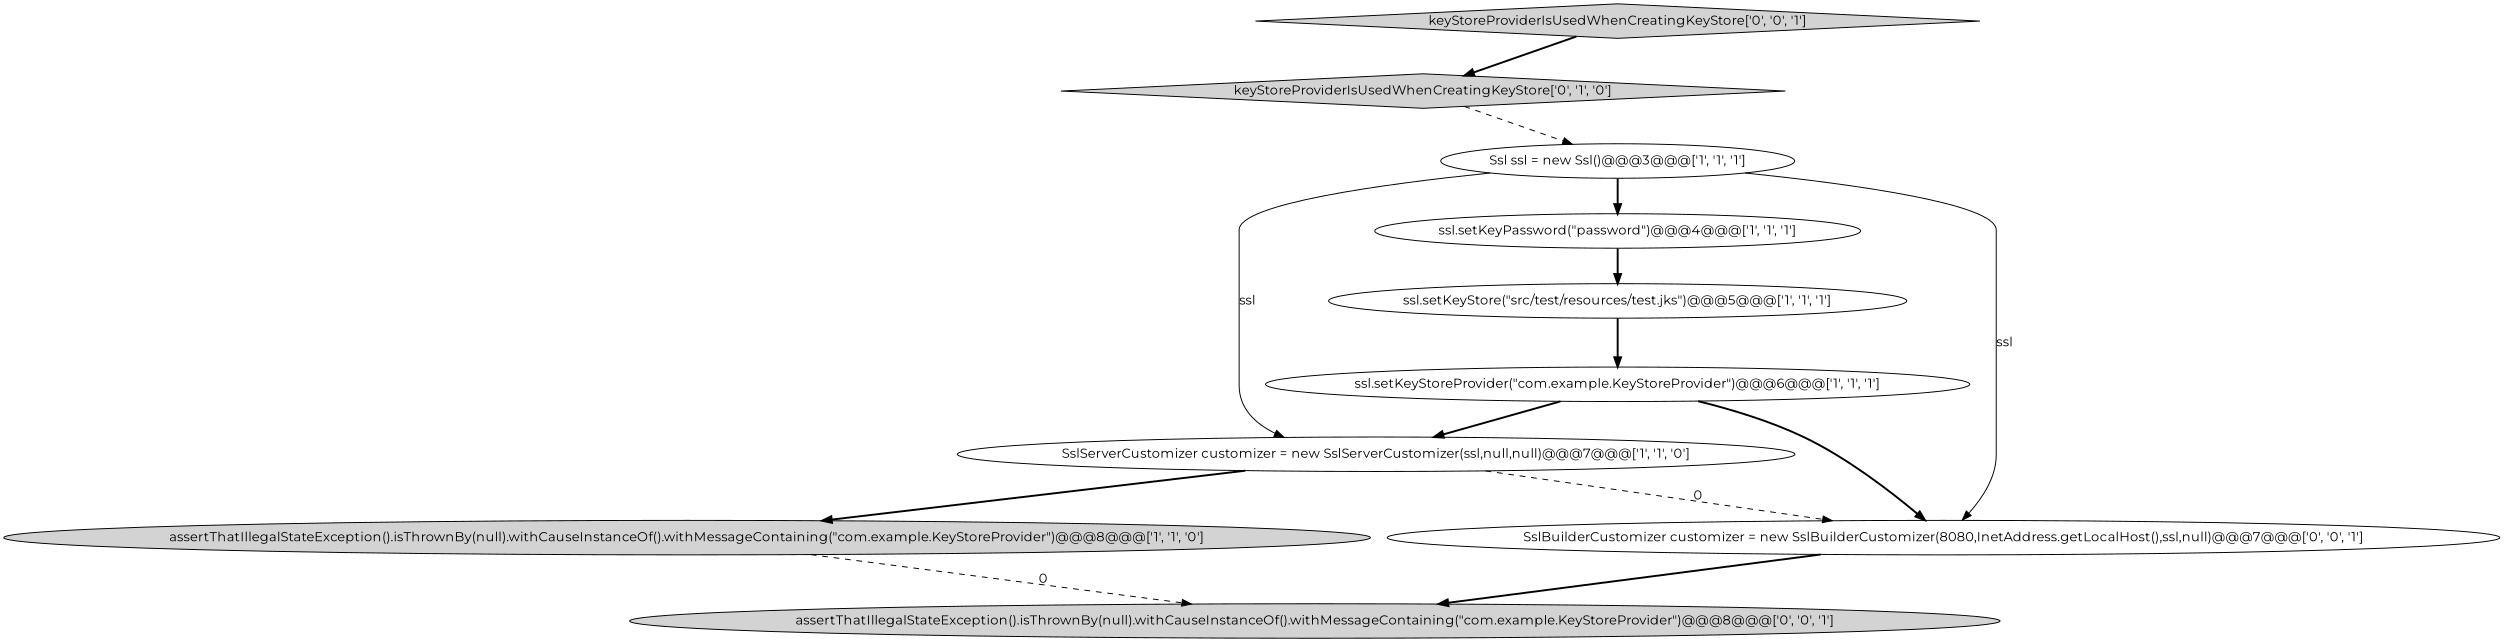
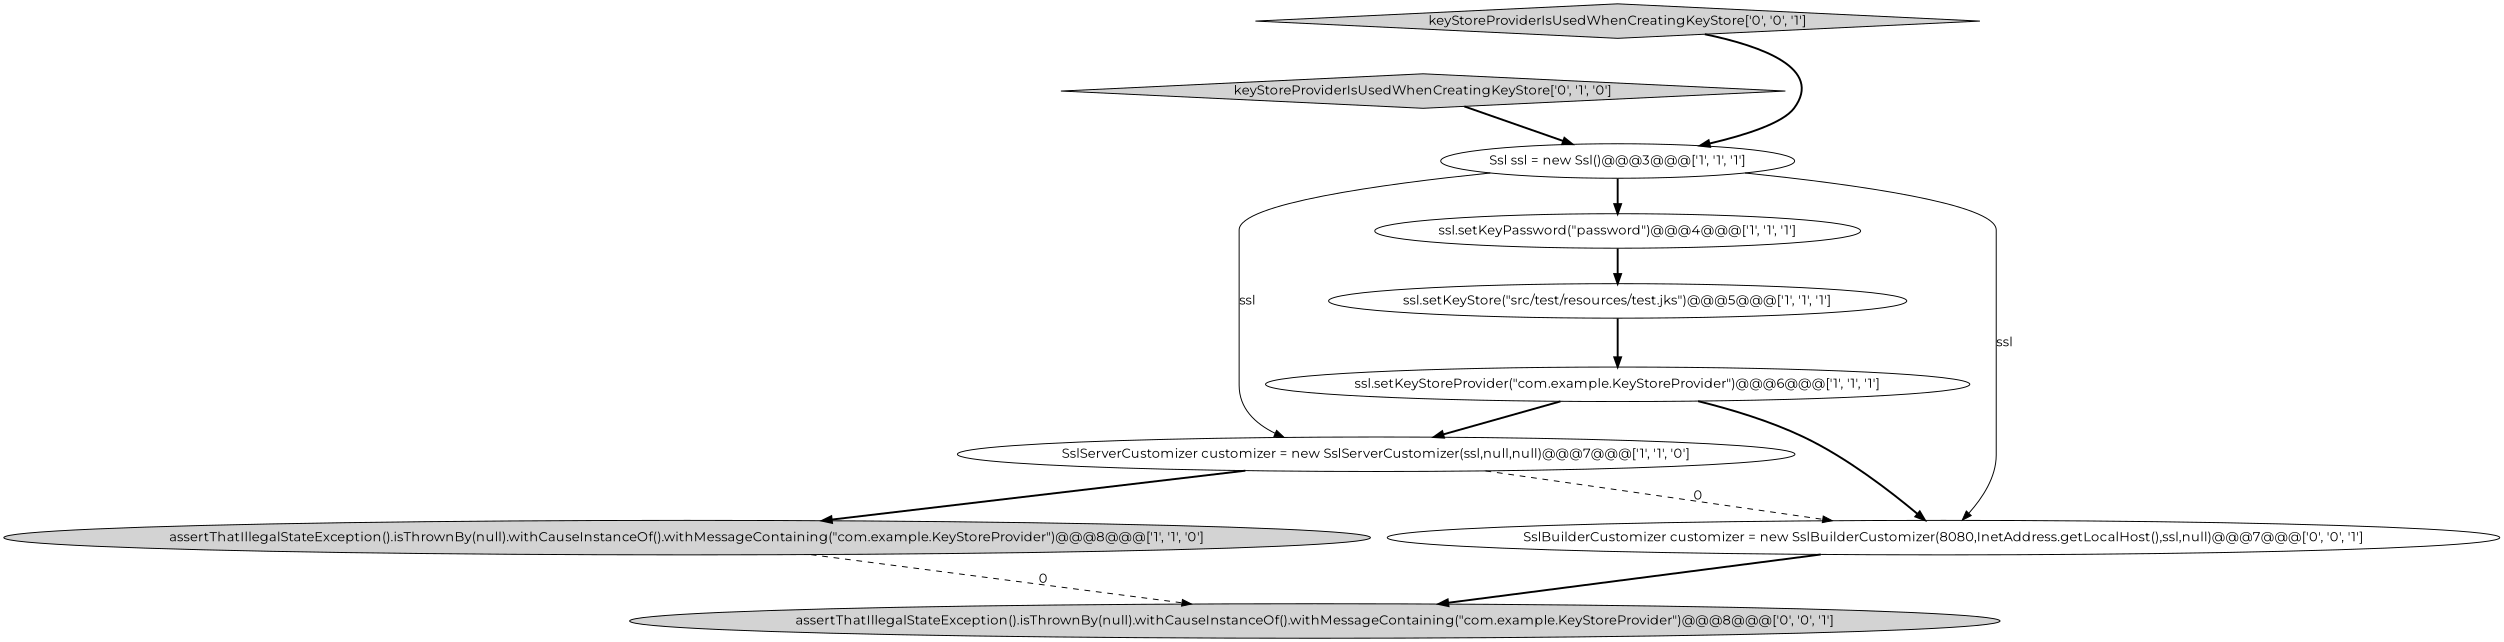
(1525, 54) -> (1801, 87)
(1514, 124) -> (1514, 124)
